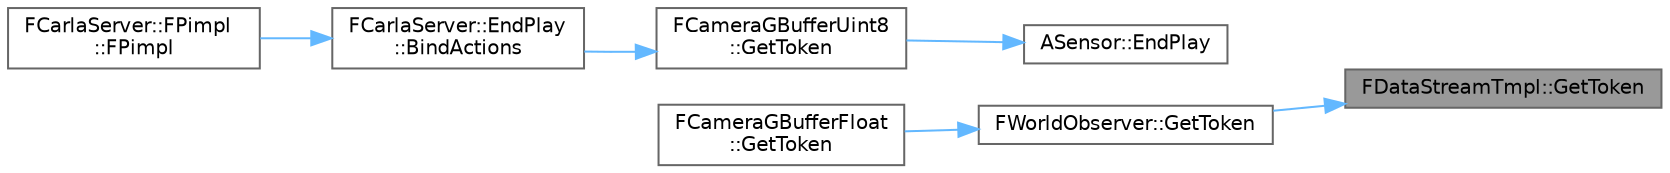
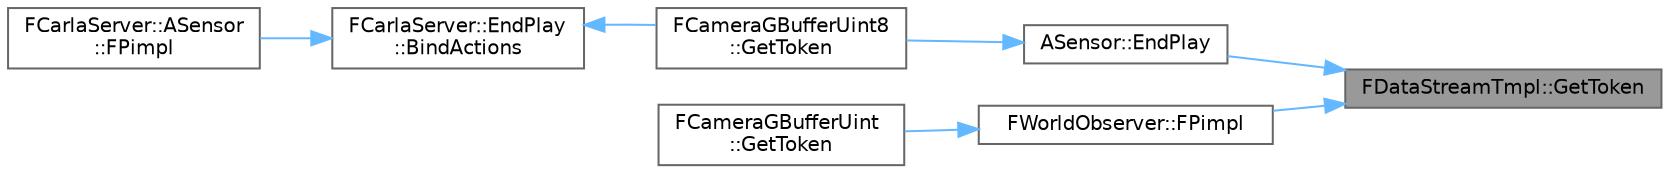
(134, 38) -> (134, 38)
(610, 52) -> (630, 25)
none -> (1276, 62)
(1126, 125) -> (1126, 125)
(781, 135) -> (781, 135)
